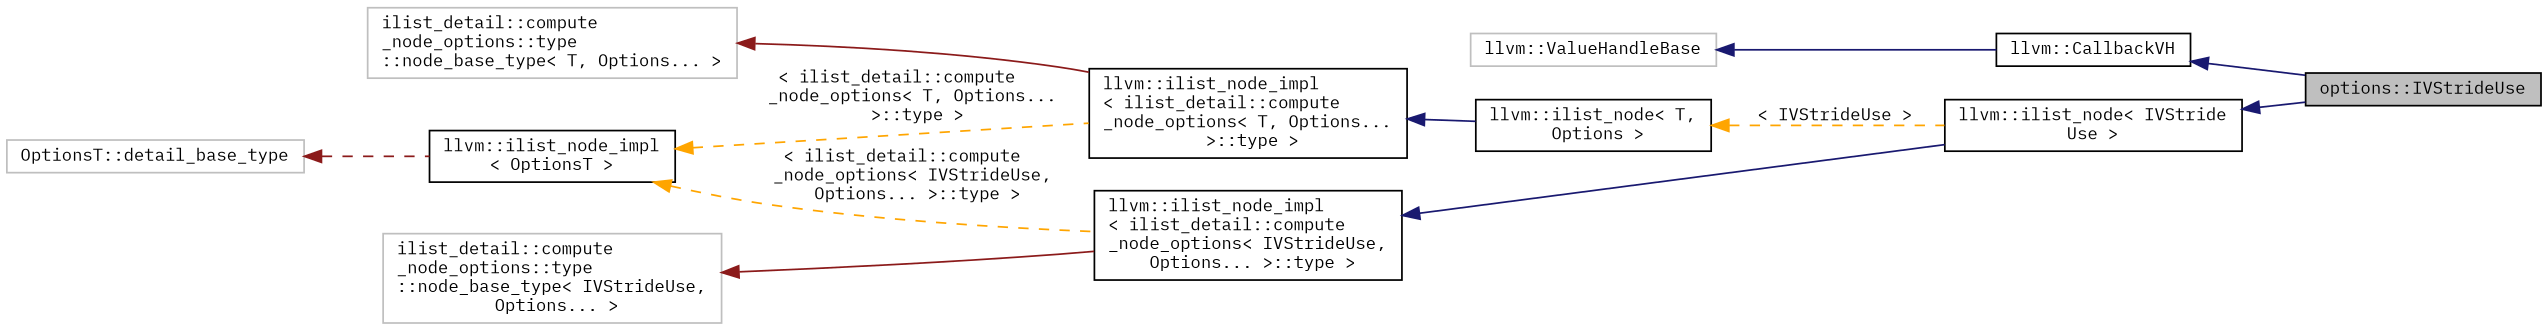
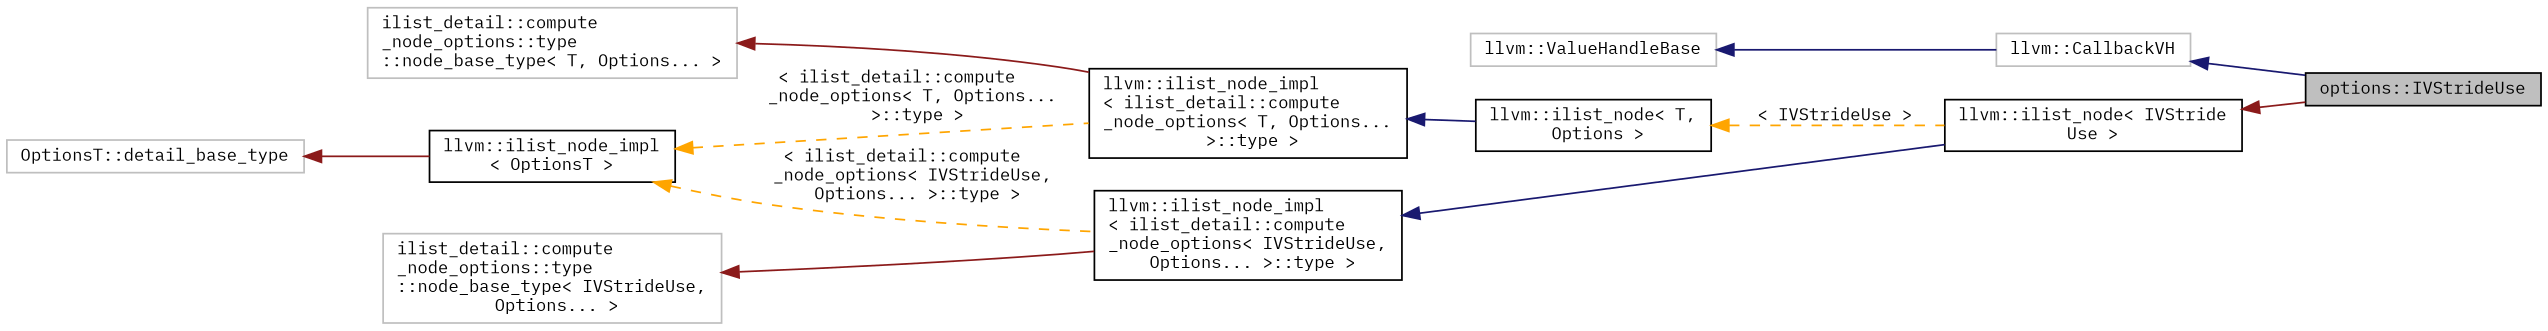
(2093, 50) -> (2093, 50)
(2282, 105) -> (2282, 105)
(376, 156) -> (376, 156)
